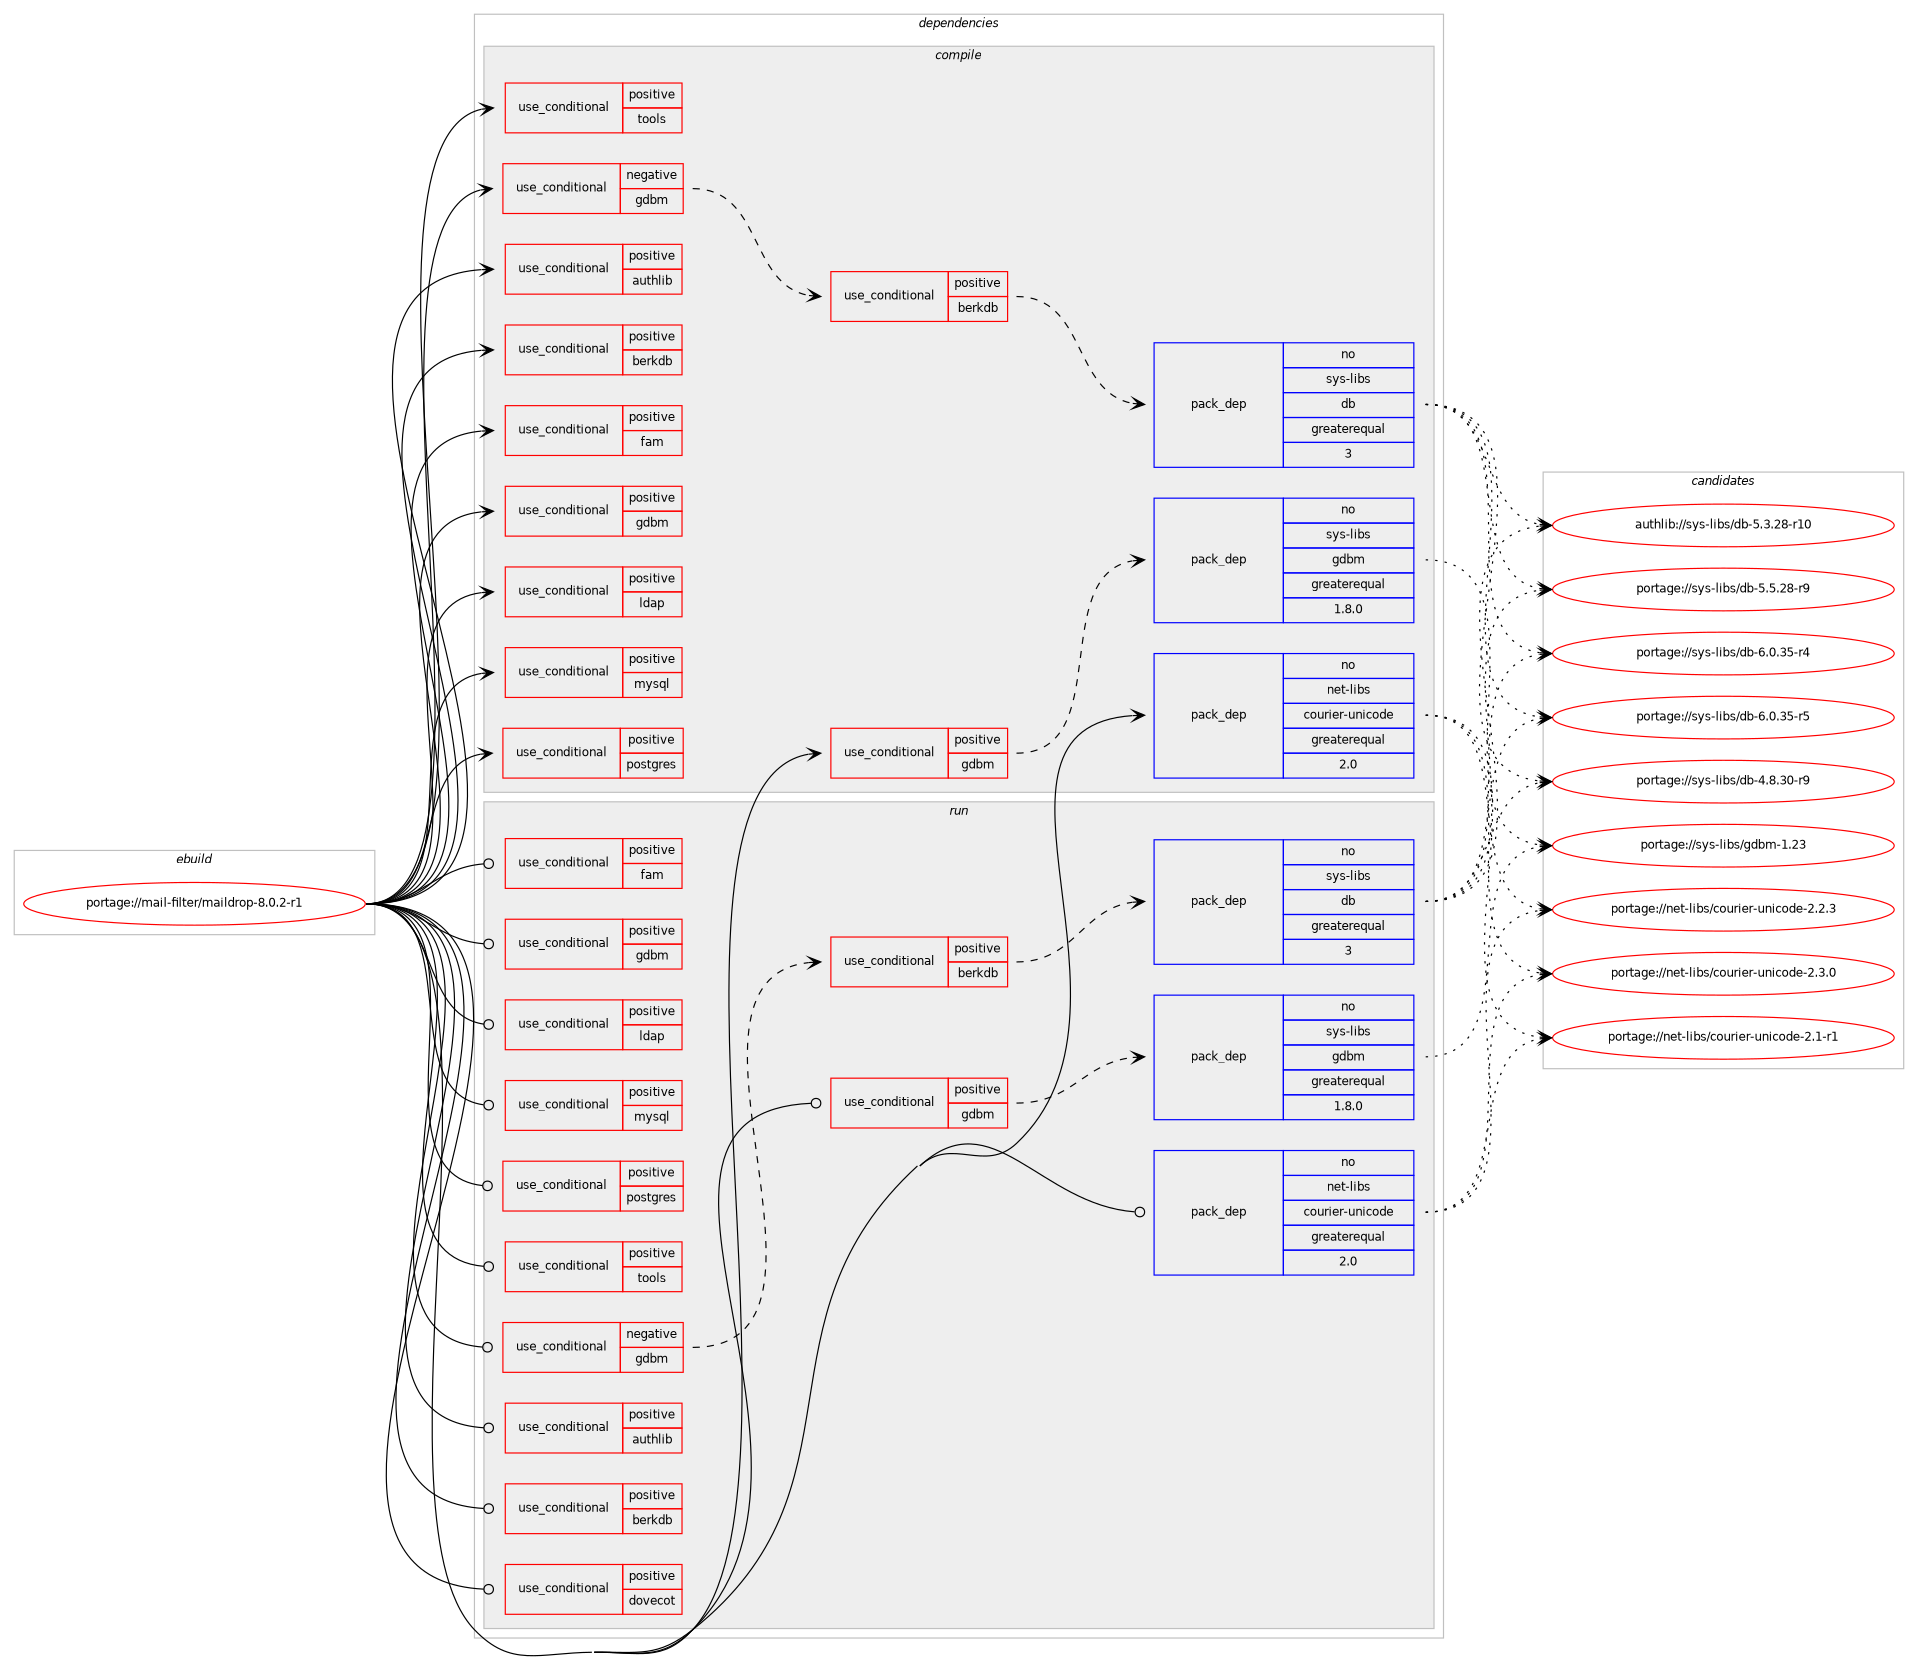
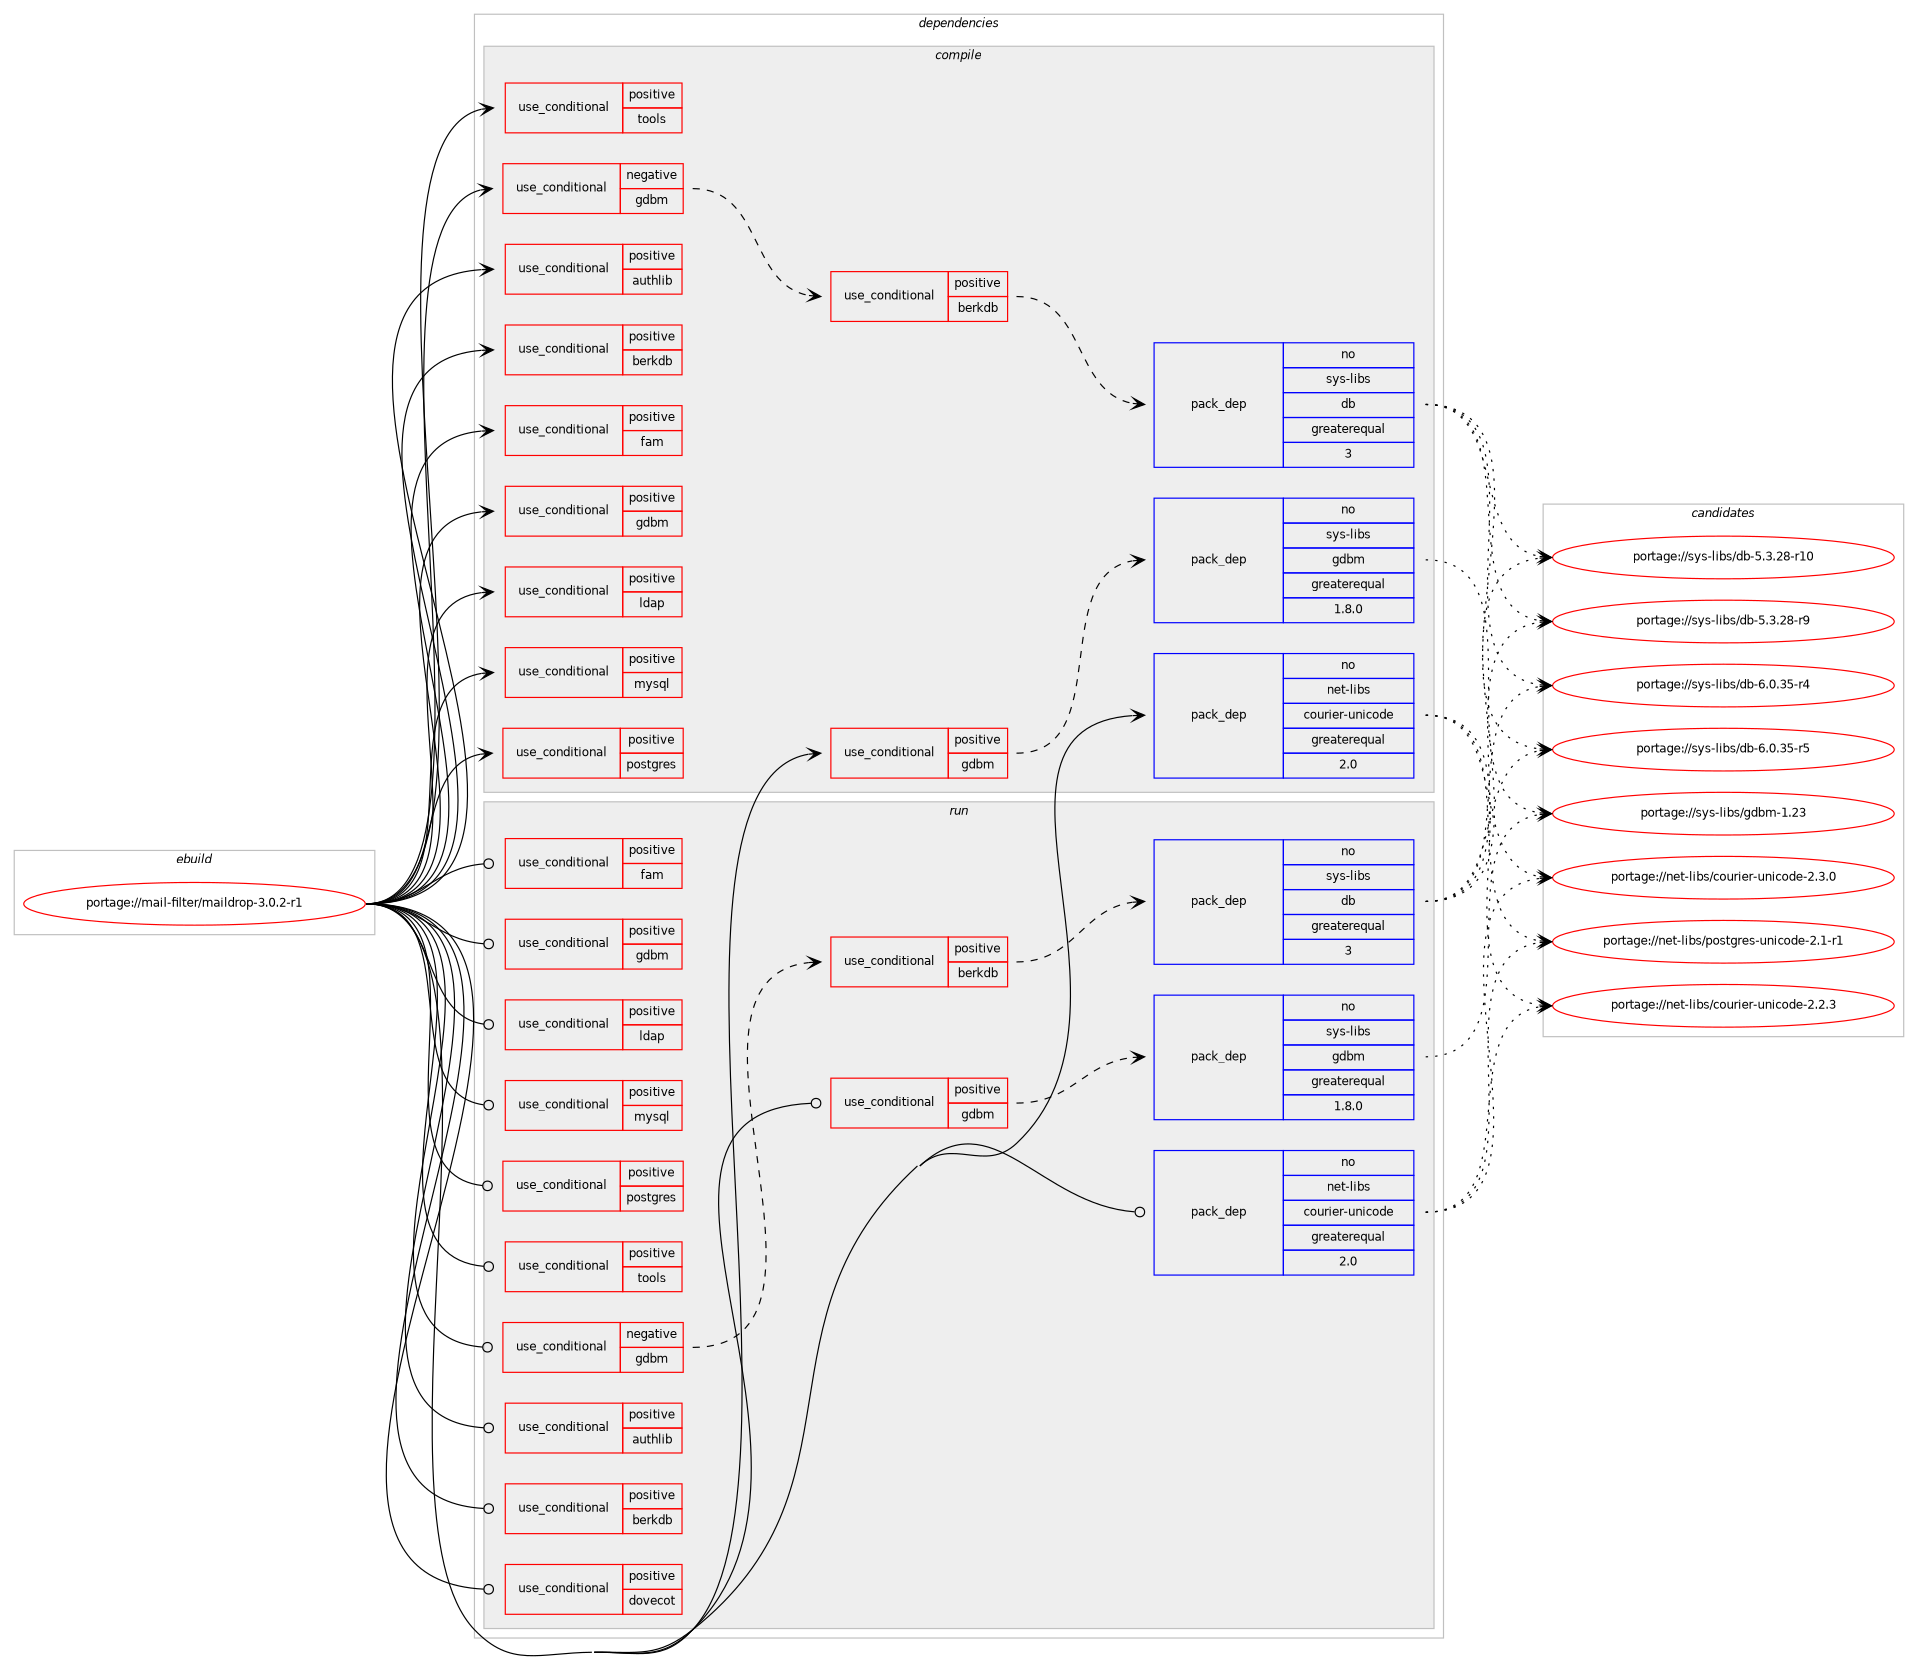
(1723, 525) -> (1723, 557)
(1723, 590) -> (1723, 622)
(1723, 782) -> none
(195, 904) -> (195, 904)
(1723, 1038) -> (1723, 942)
